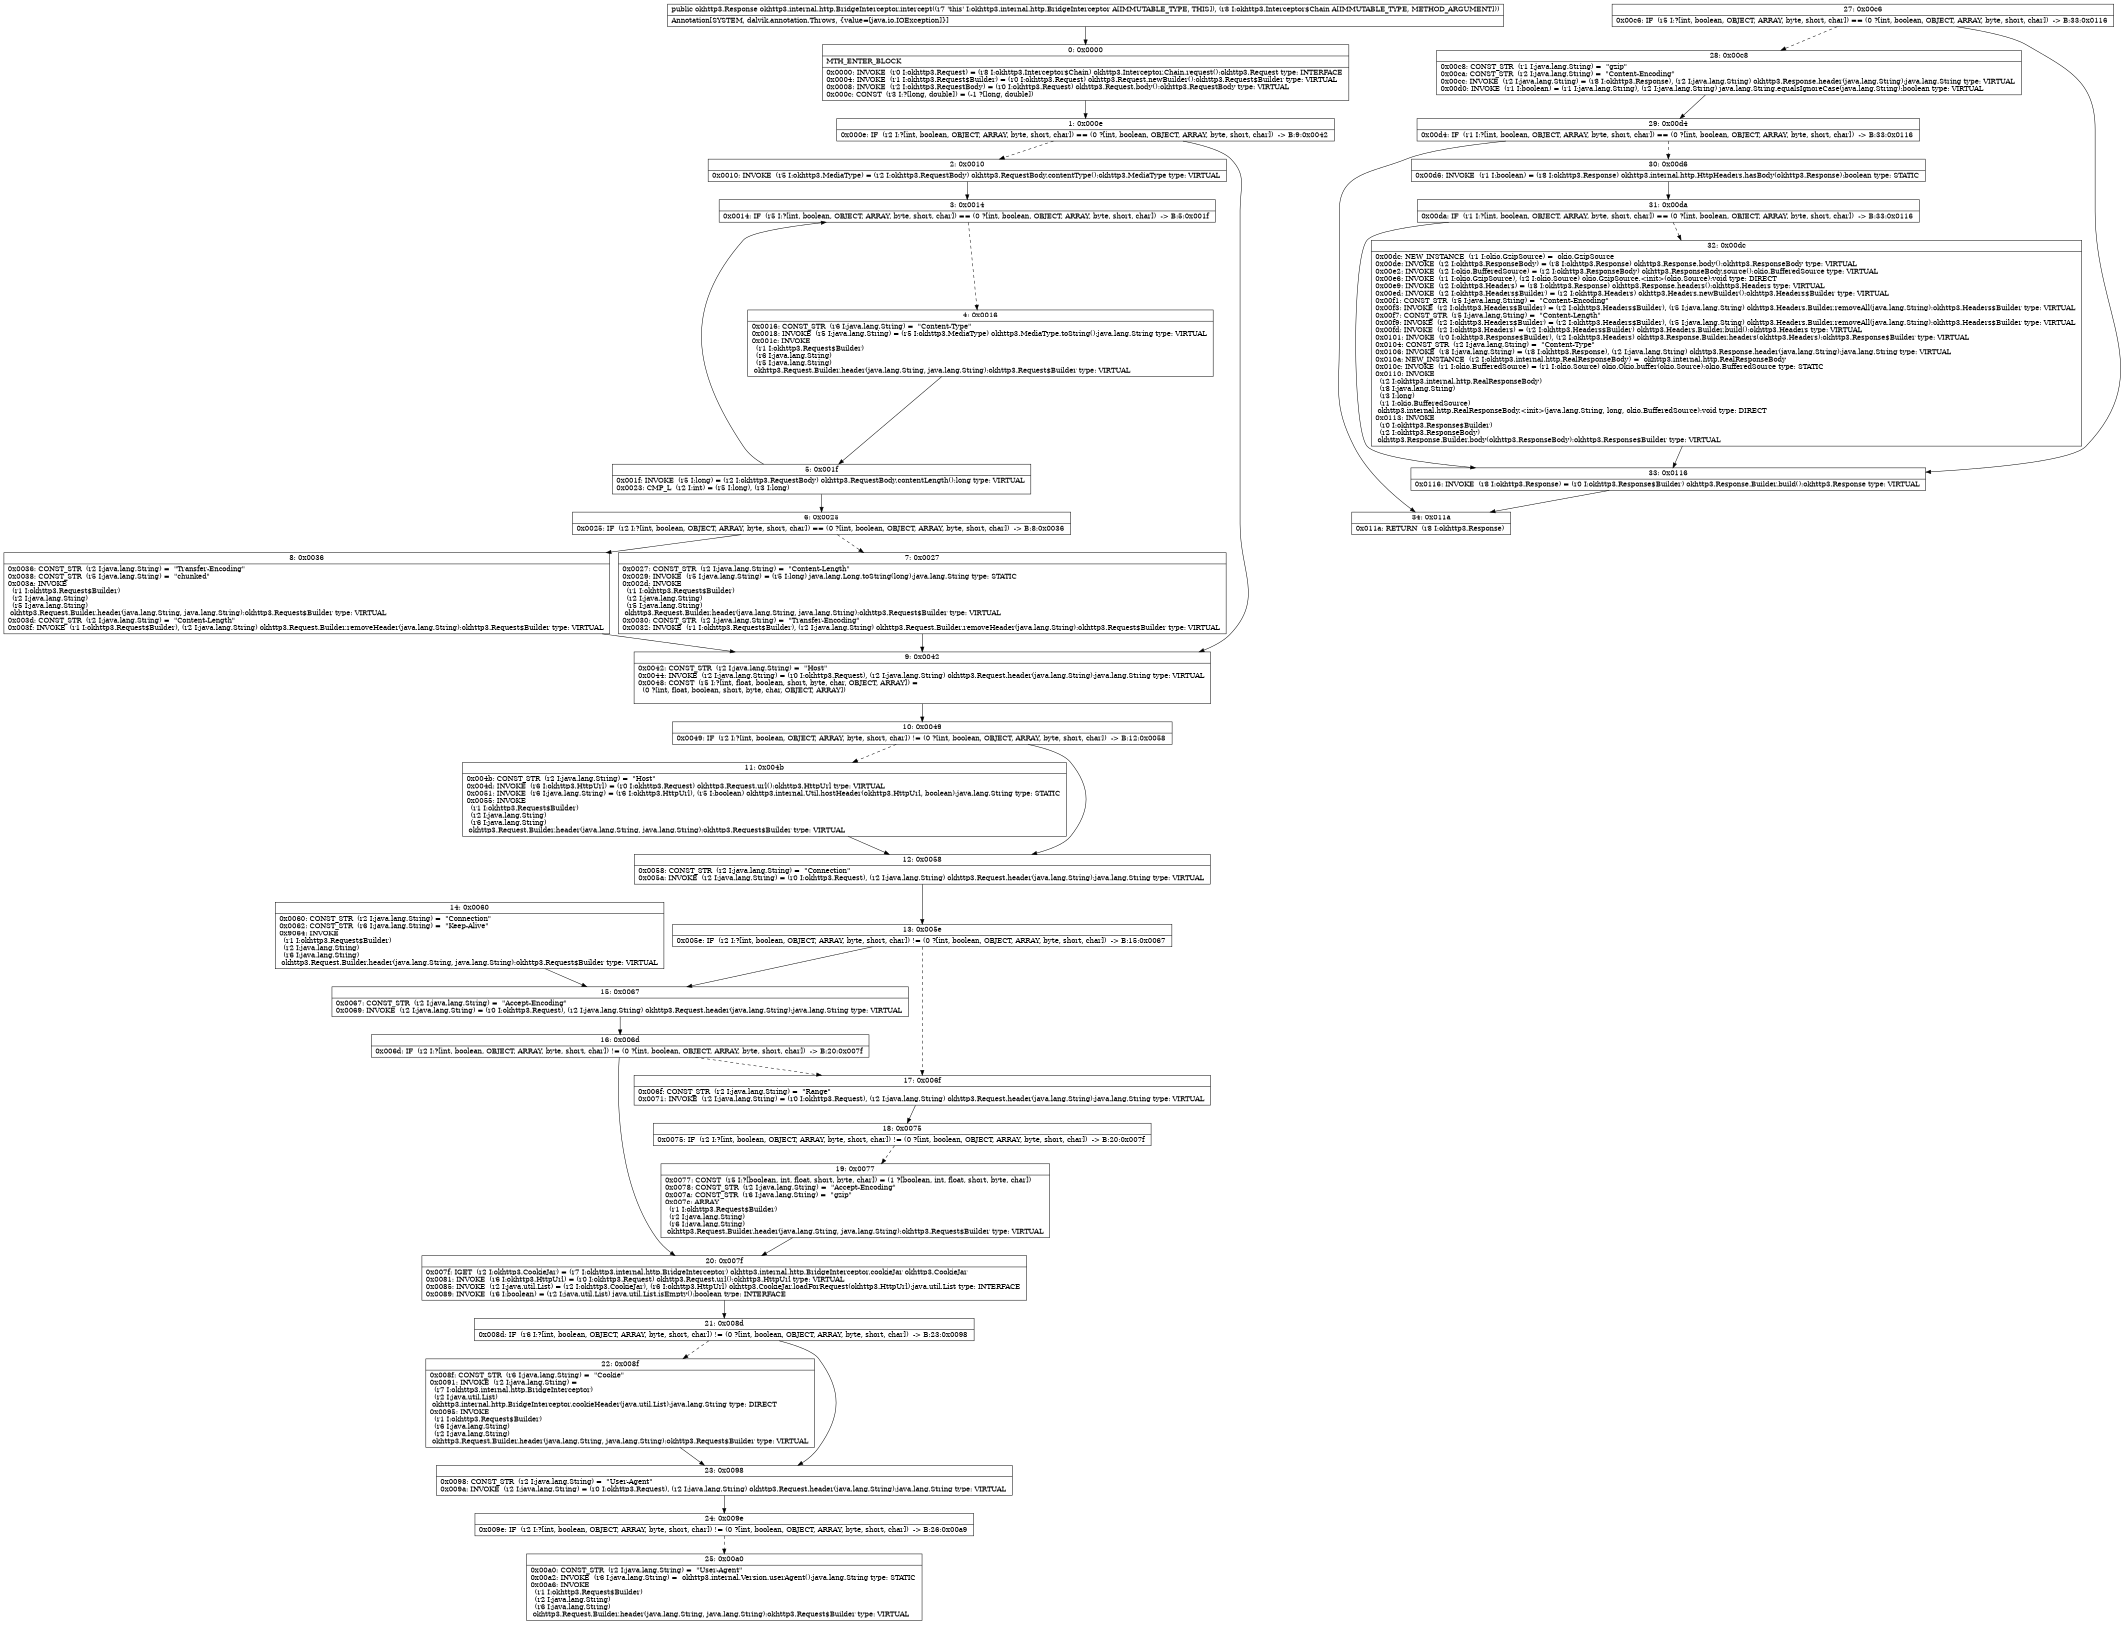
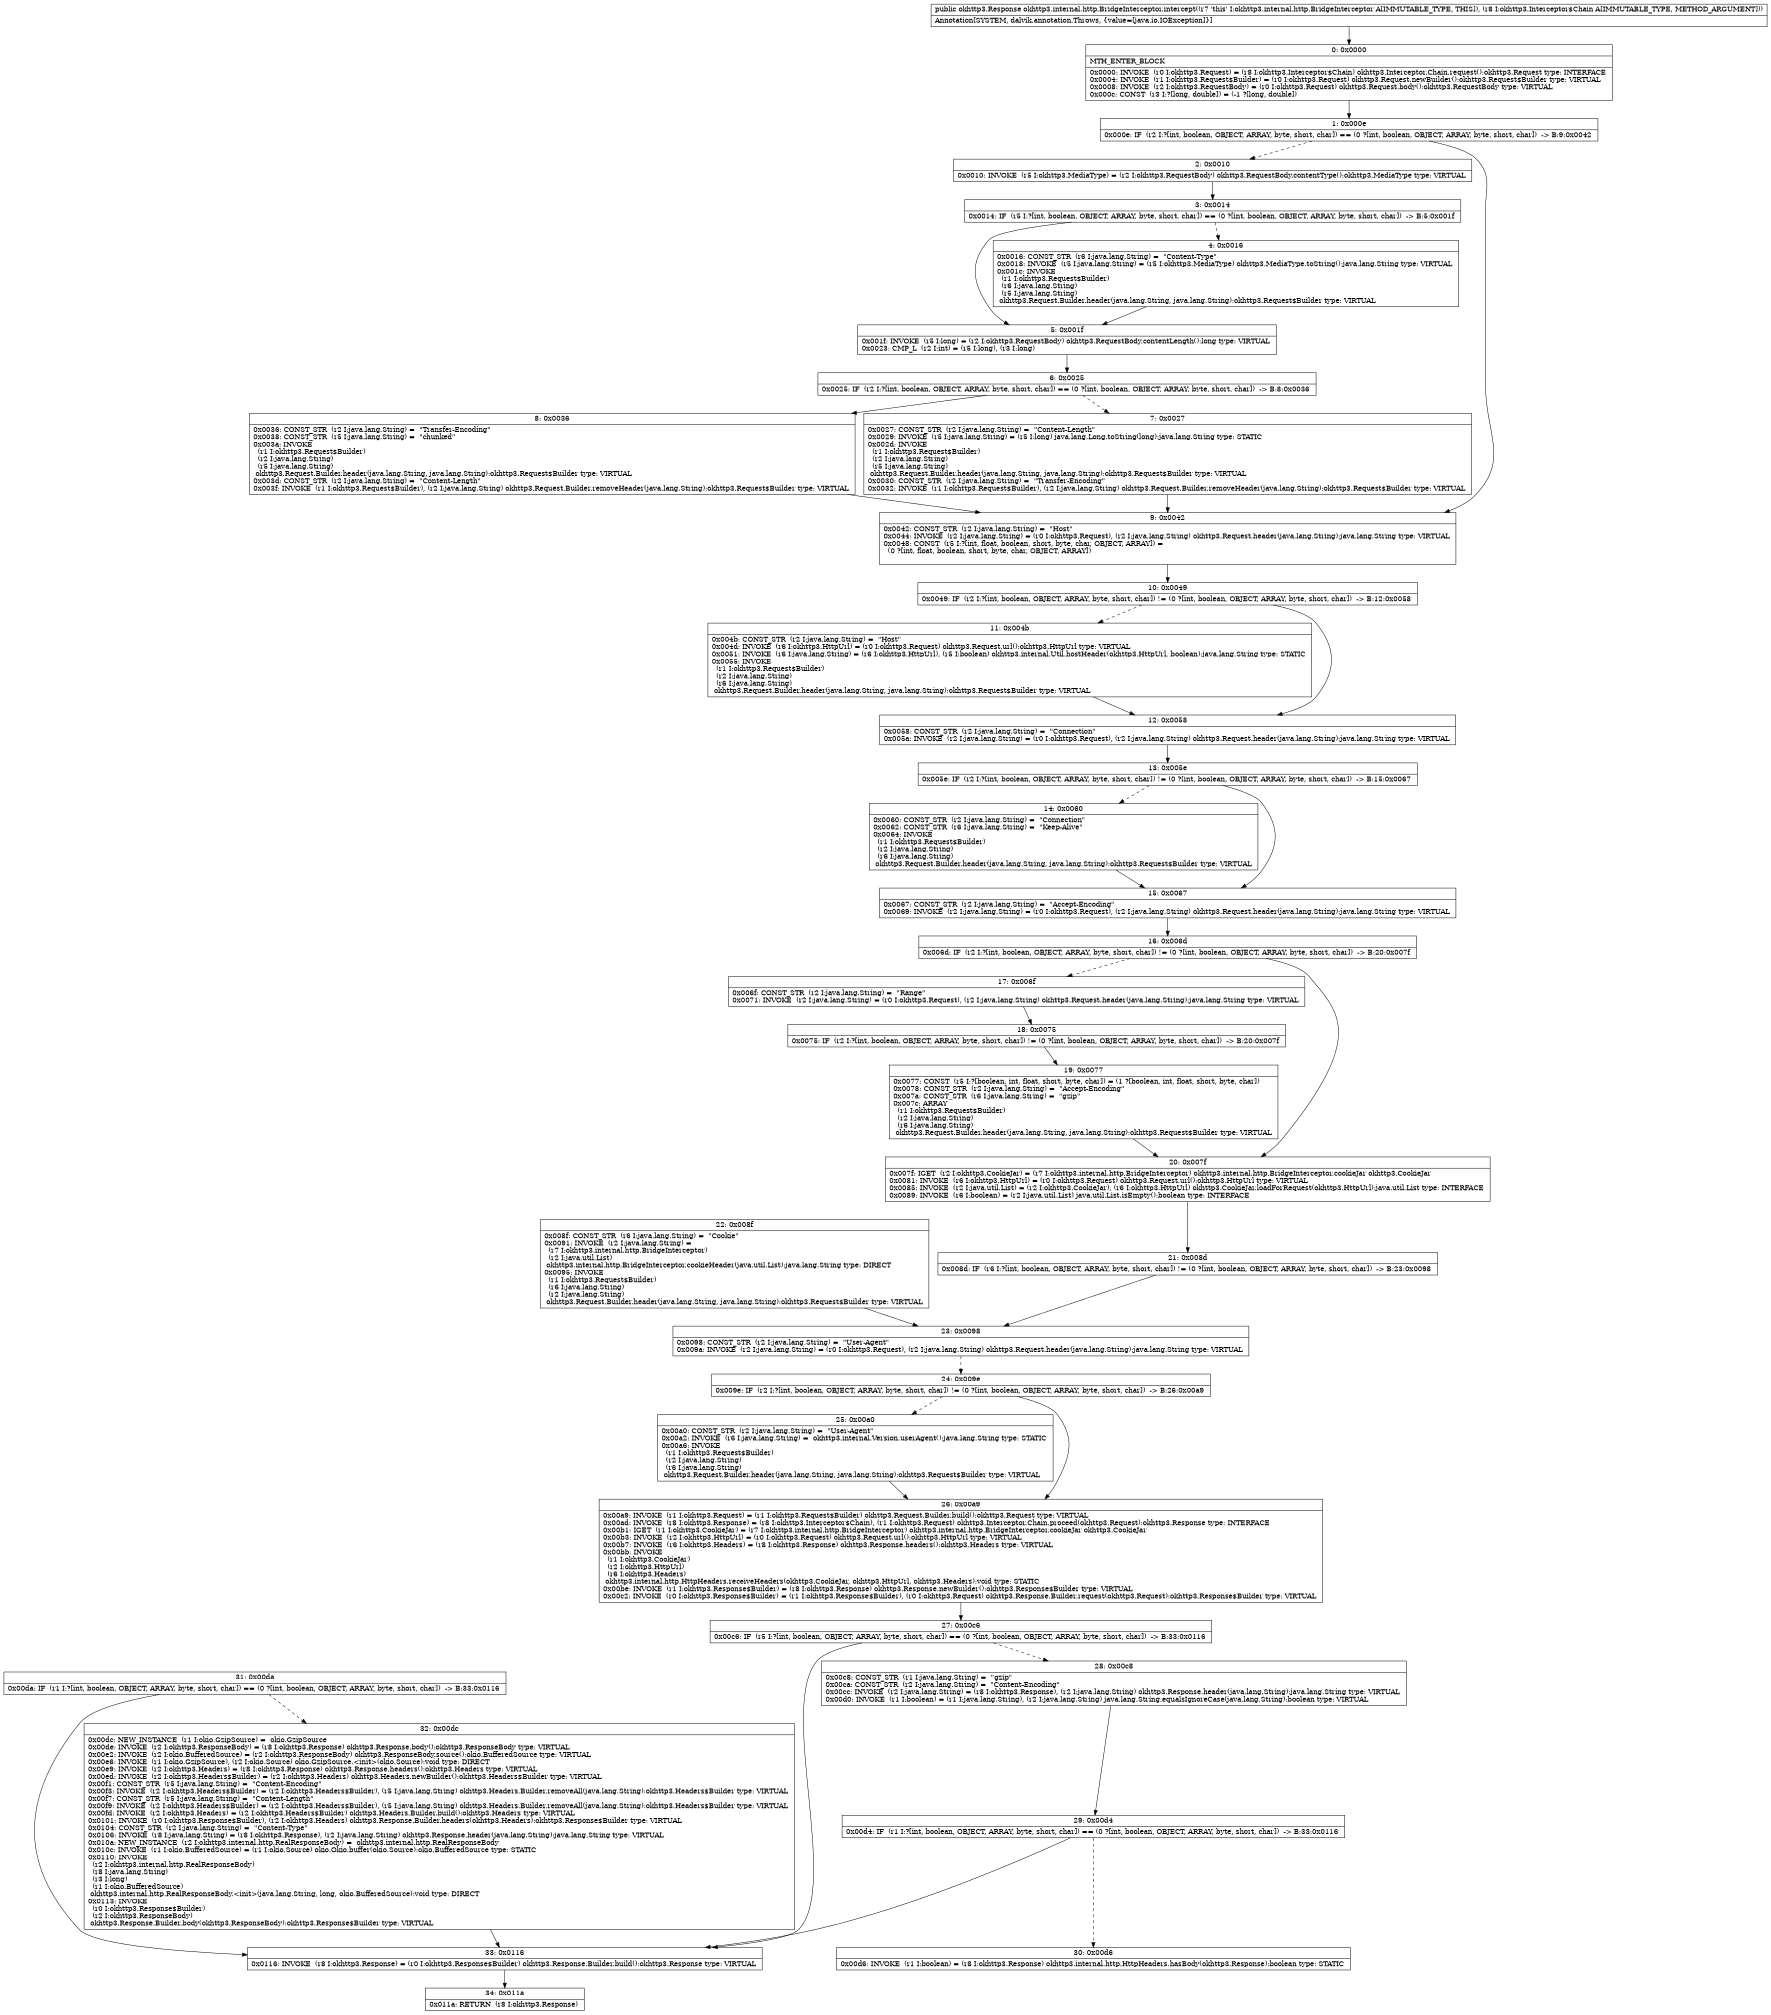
(1668, 188) -> none
(1339, 276) -> (895, 1907)
(703, 316) -> (986, 244)
(311, 934) -> (905, 835)
(922, 1009) -> (1136, 793)
(889, 1153) -> (1049, 1054)
(698, 1348) -> none
(724, 1502) -> (961, 1363)
none -> (961, 1551)
